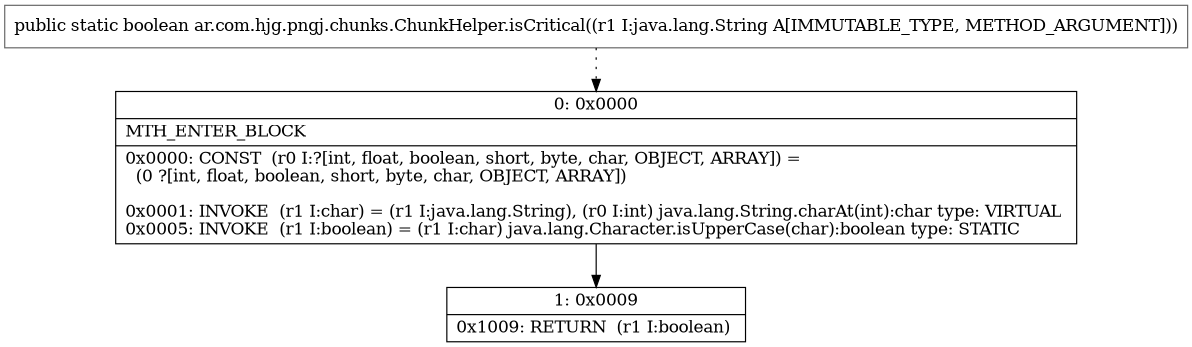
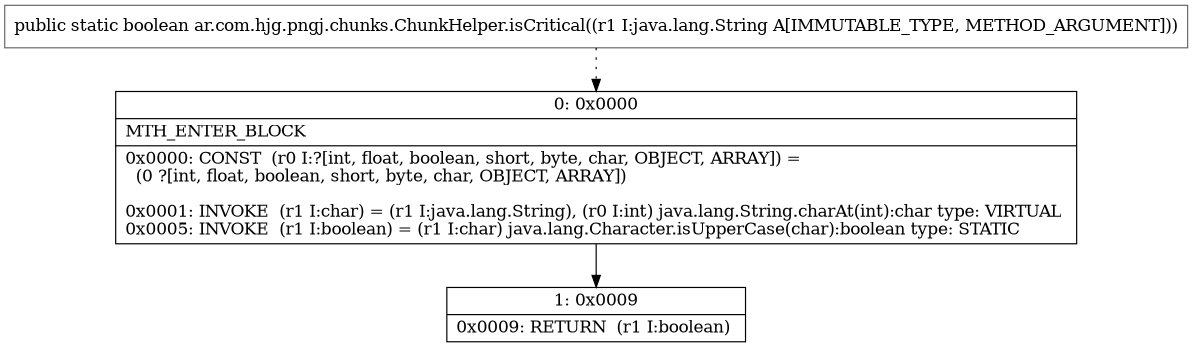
(596, 328) -> (596, 328)
